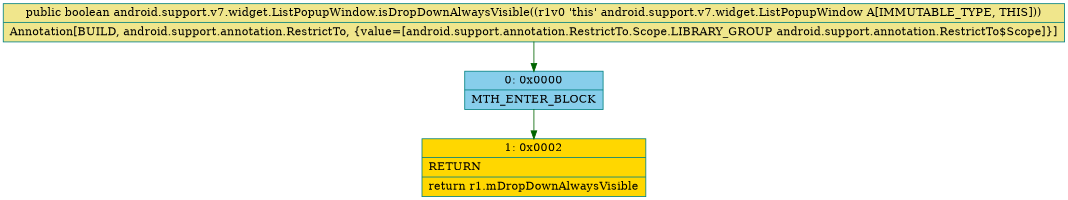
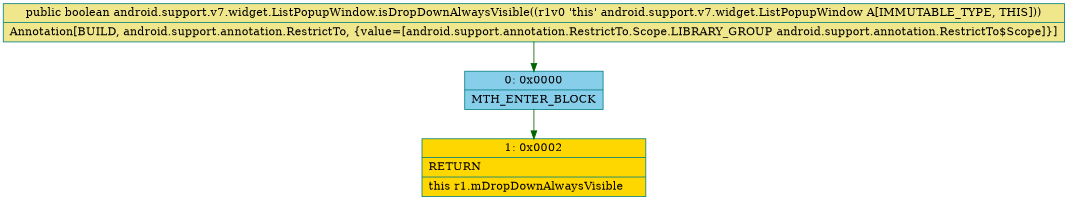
(534, 186) -> (526, 186)
